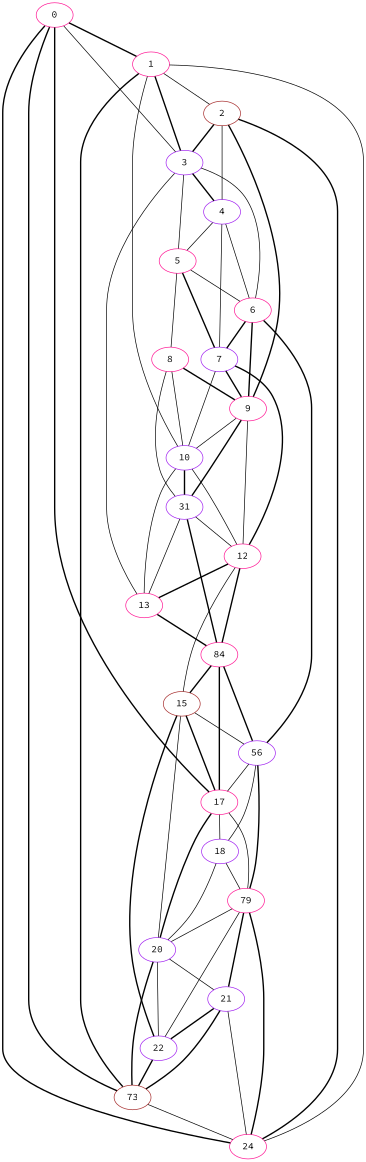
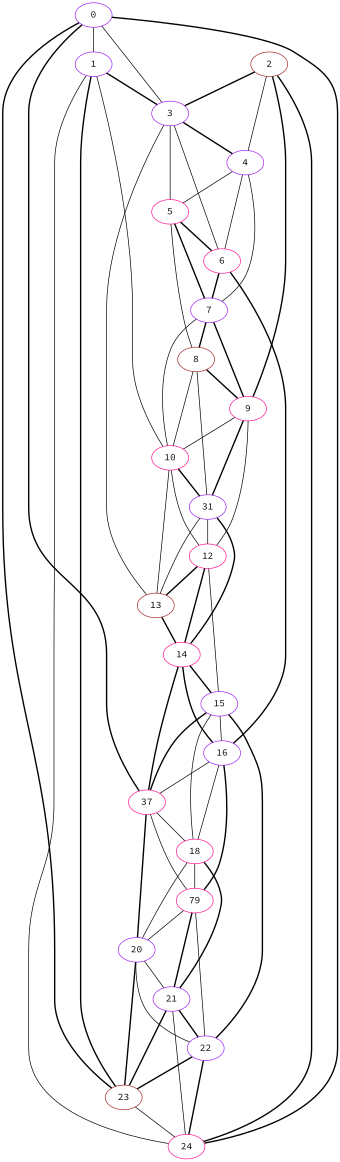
(55, 15) -> (94, 15)
(103, 40) -> (94, 40)
(151, 64) -> (94, 64)
(187, 89) -> none
(215, 286) -> (196, 236)
(170, 359) -> (196, 359)
(250, 359) -> none
(282, 448) -> (203, 335)
(184, 458) -> (170, 458)
(144, 605) -> (156, 605)
(219, 655) -> (182, 655)
(182, 704) -> (219, 704)
(257, 753) -> (222, 753)
(219, 802) -> (147, 802)
(169, 827) -> (191, 781)
(220, 851) -> (195, 851)
none -> (215, 927)
(264, 1023) -> (196, 1097)
(133, 1097) -> (124, 1097)
